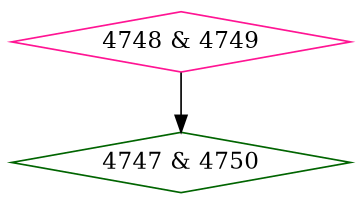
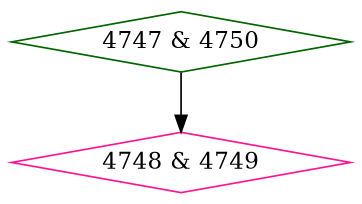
(181, 94) -> (181, 94)
